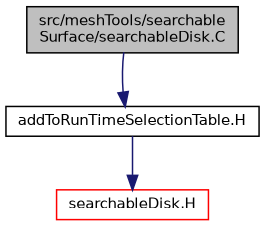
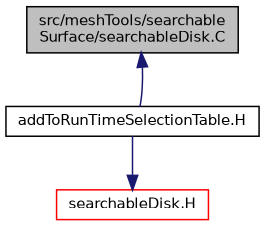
(122, 72) -> (142, 87)
